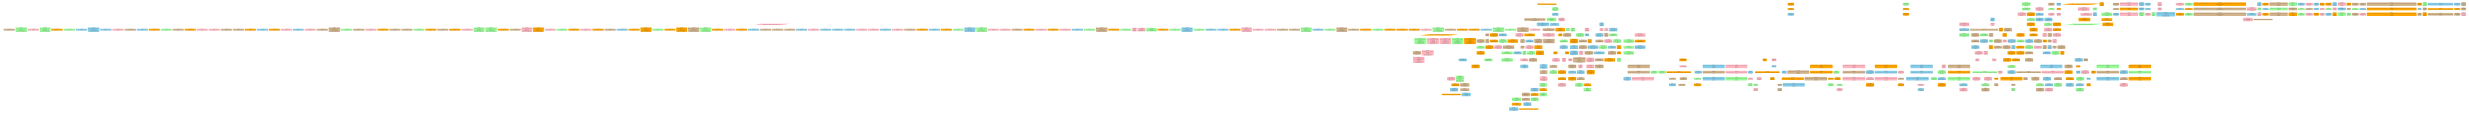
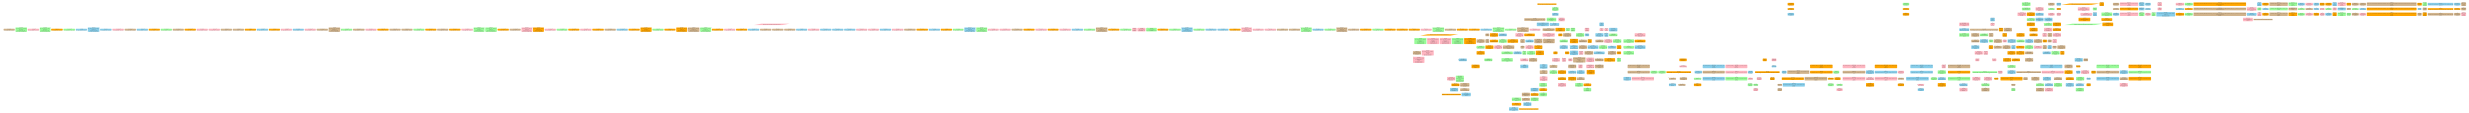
(1606, 35) -> (1606, 35)
(1996, 85) -> none
